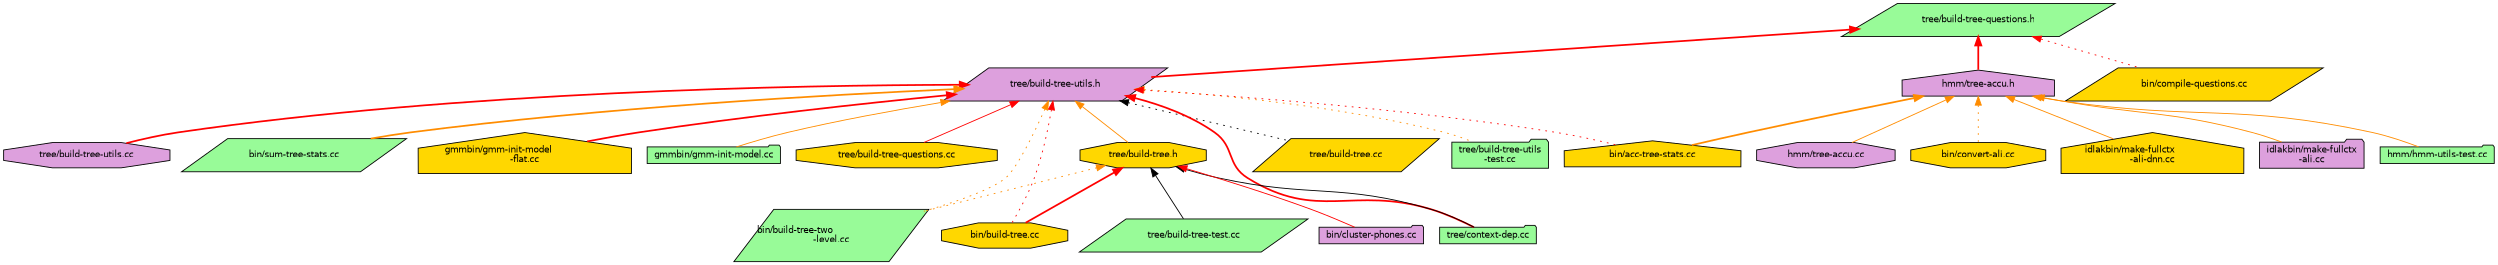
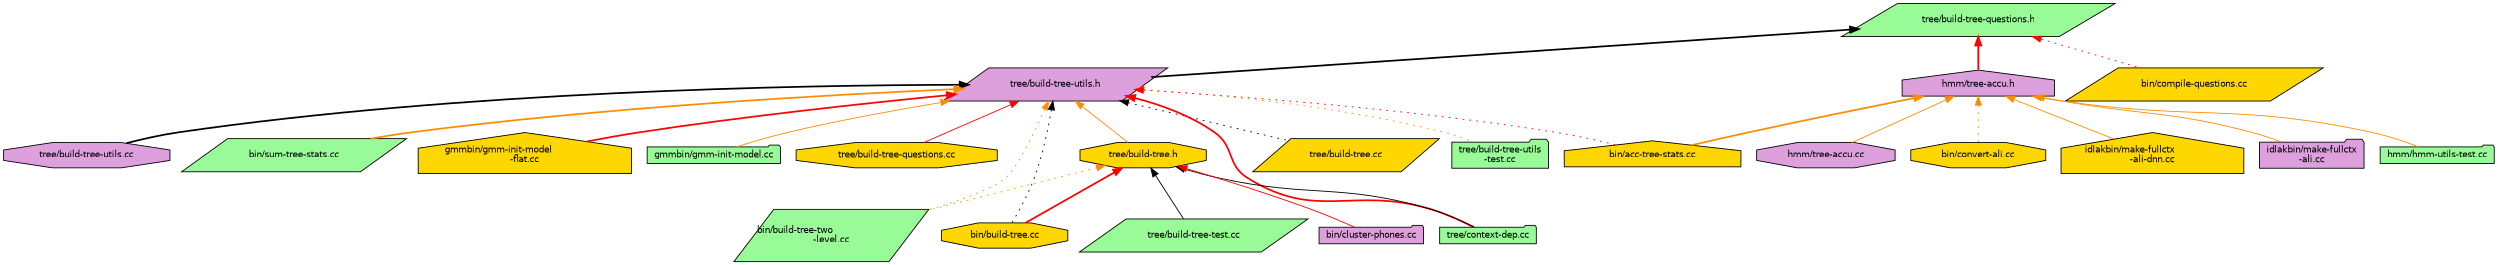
(1501, 53) -> (1501, 53)
(542, 97) -> (542, 97)
(1038, 168) -> (1038, 168)
